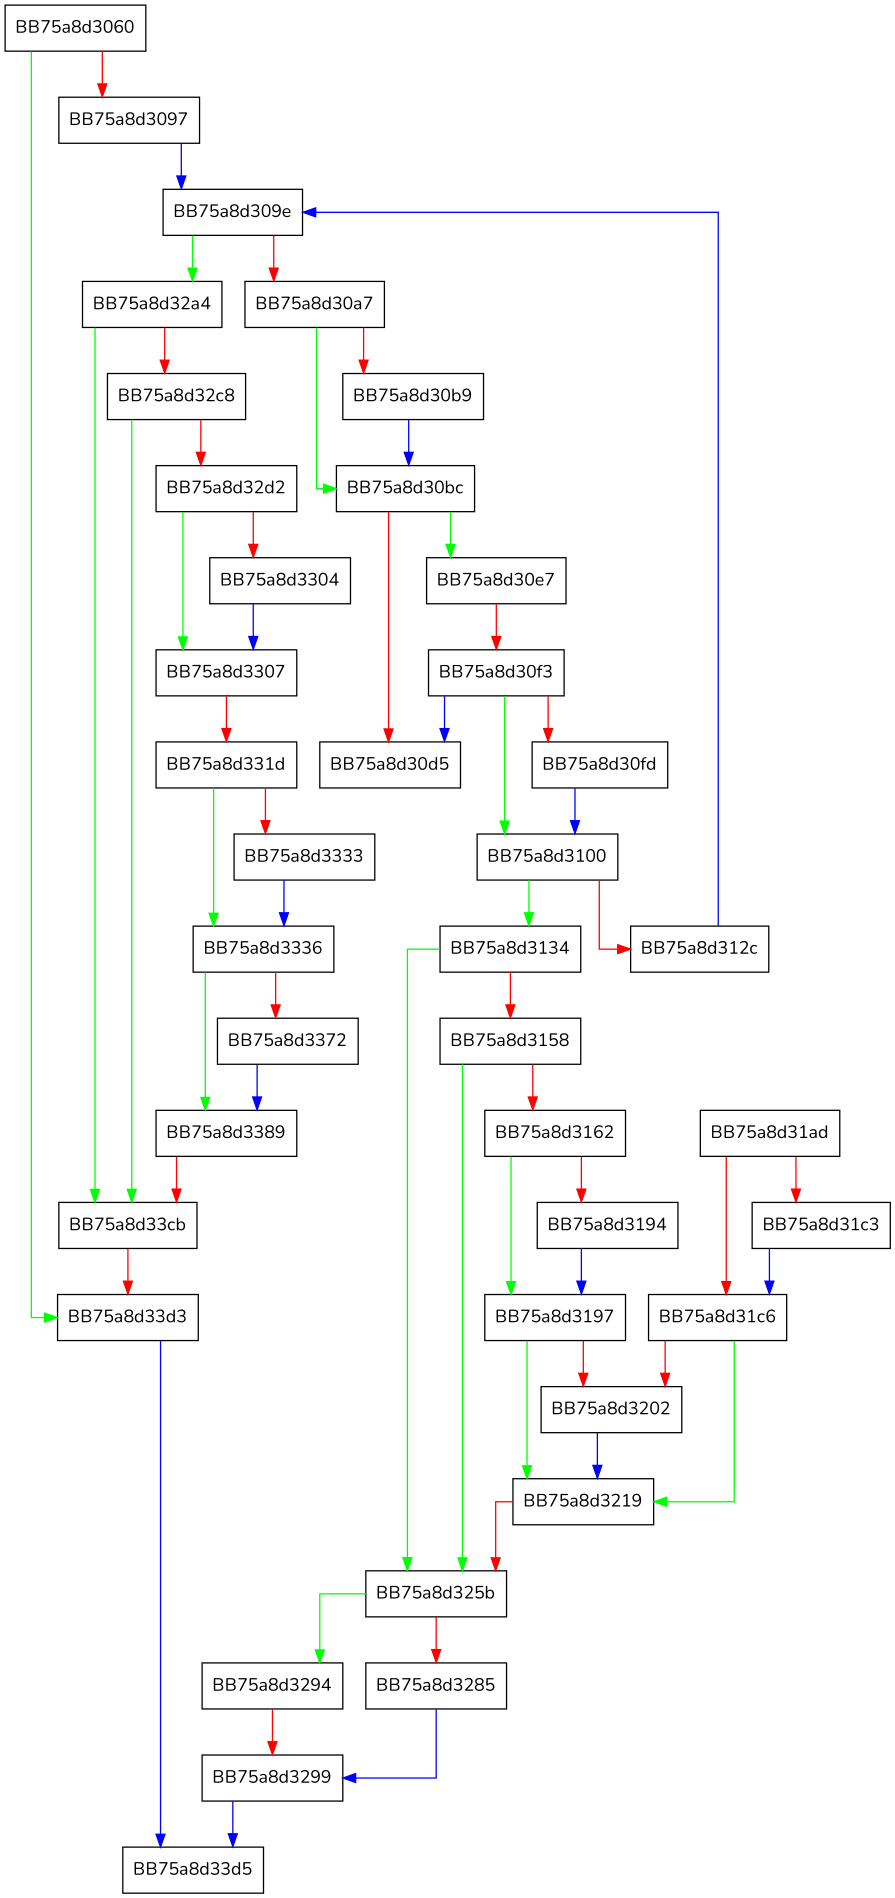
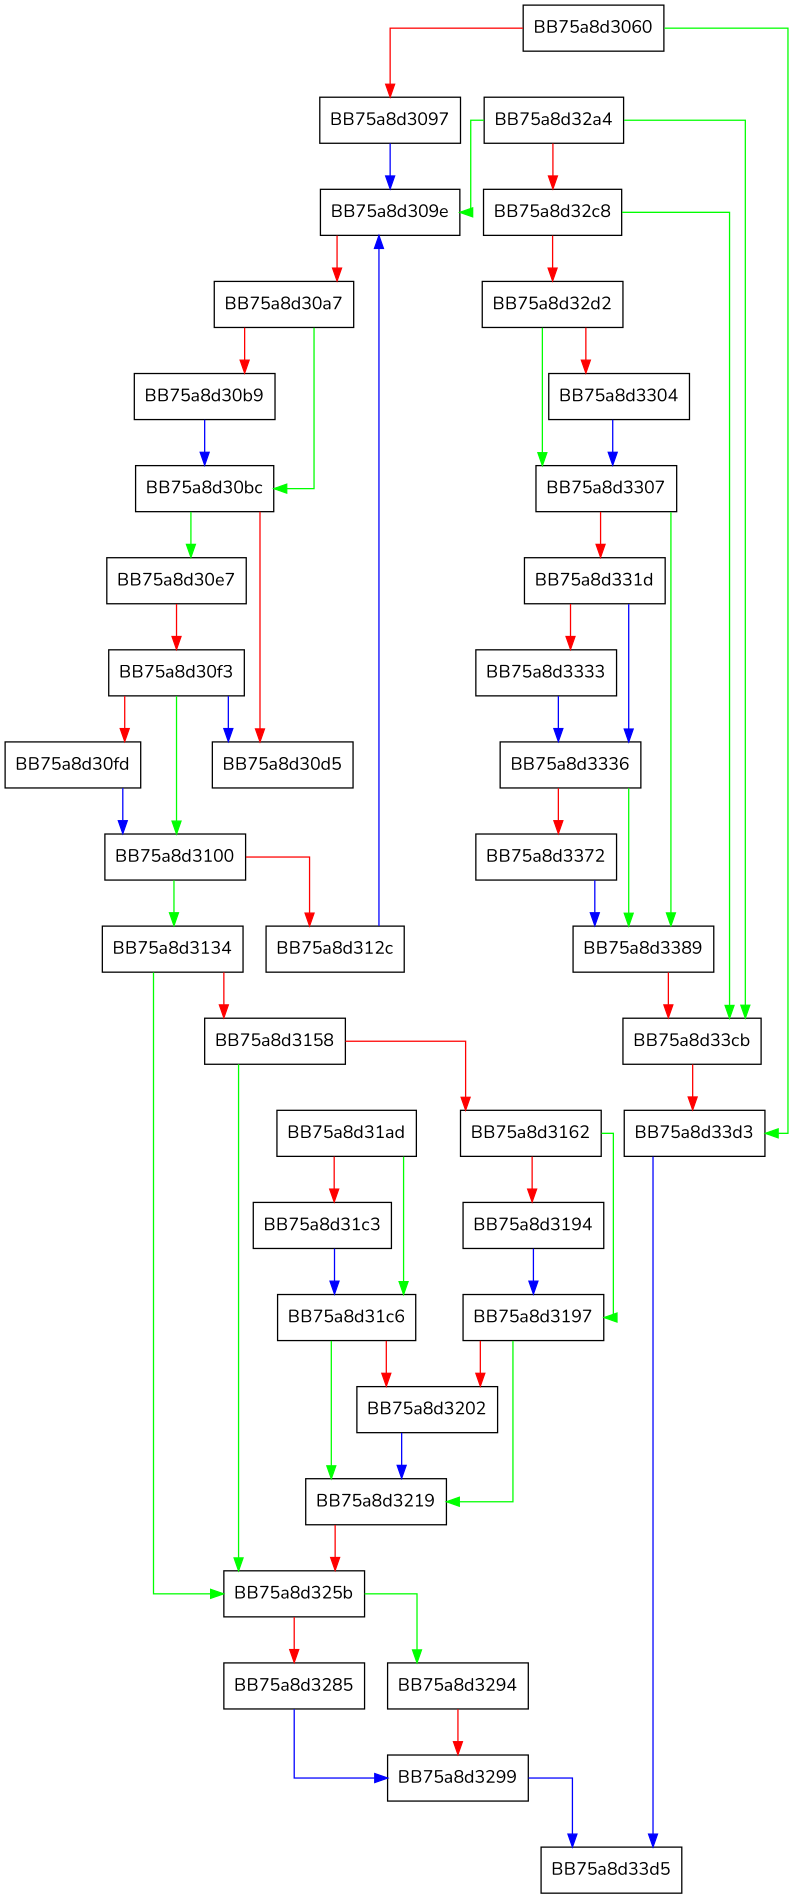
(193, 252) -> (471, 160)
none -> (671, 712)
(214, 851) -> (629, 667)
(726, 1219) -> (404, 1219)
